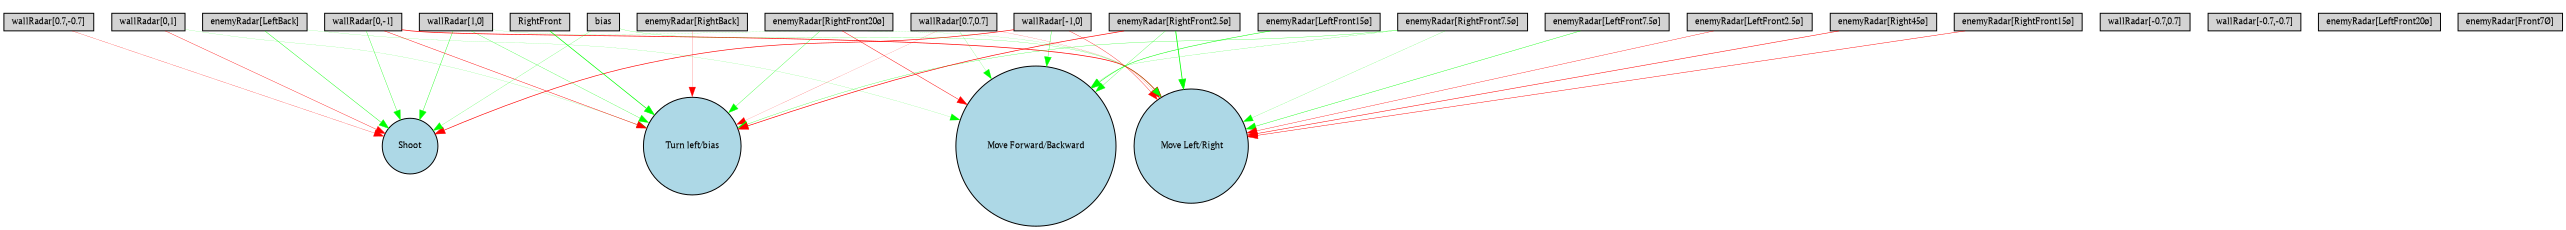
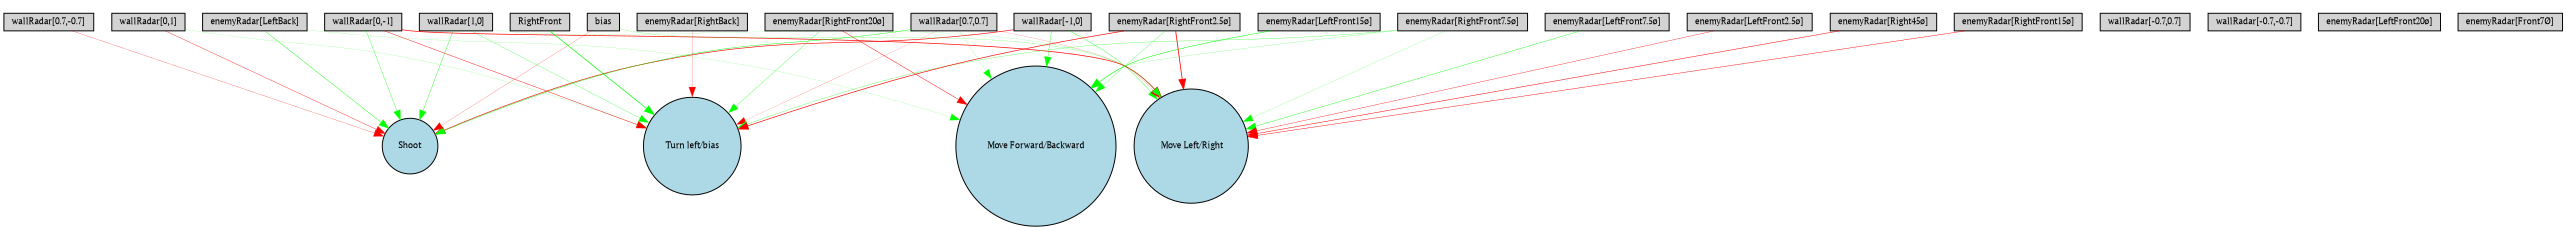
(1113, 57) -> (1113, 57)
none -> (673, 58)
(1180, 64) -> (1180, 64)
(524, 73) -> (524, 73)
